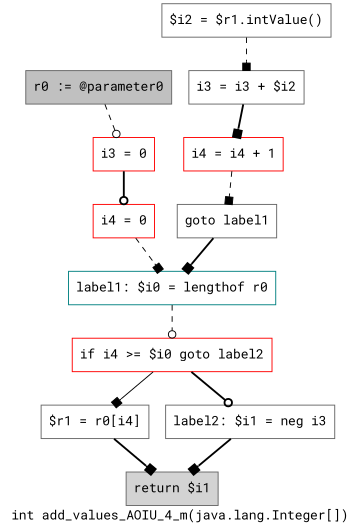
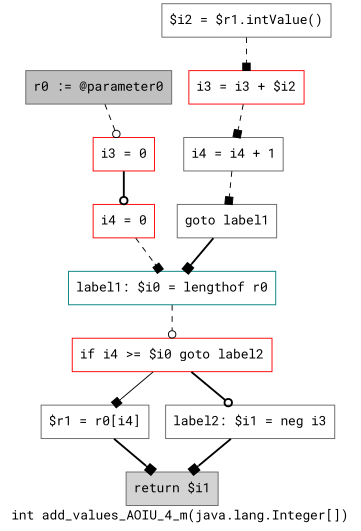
(246, 87) -> (246, 87)
(241, 116) -> (241, 116)
(233, 154) -> (233, 154)
